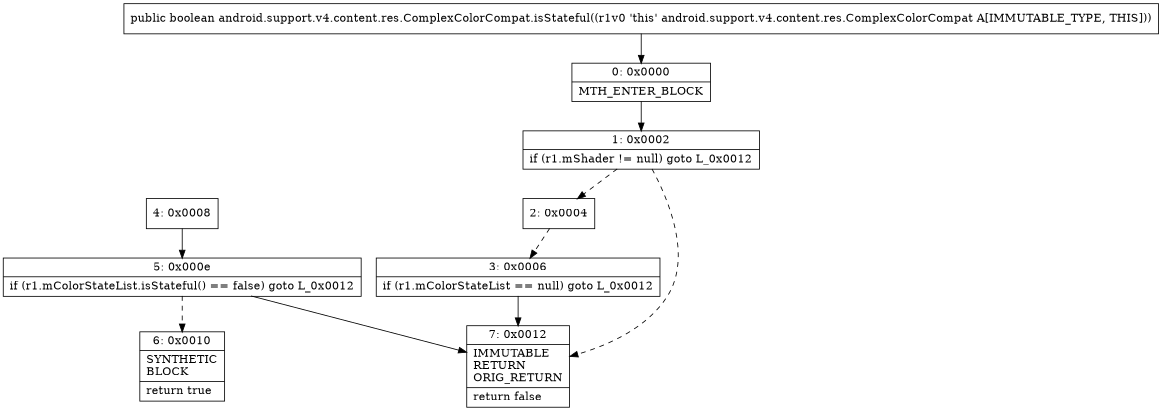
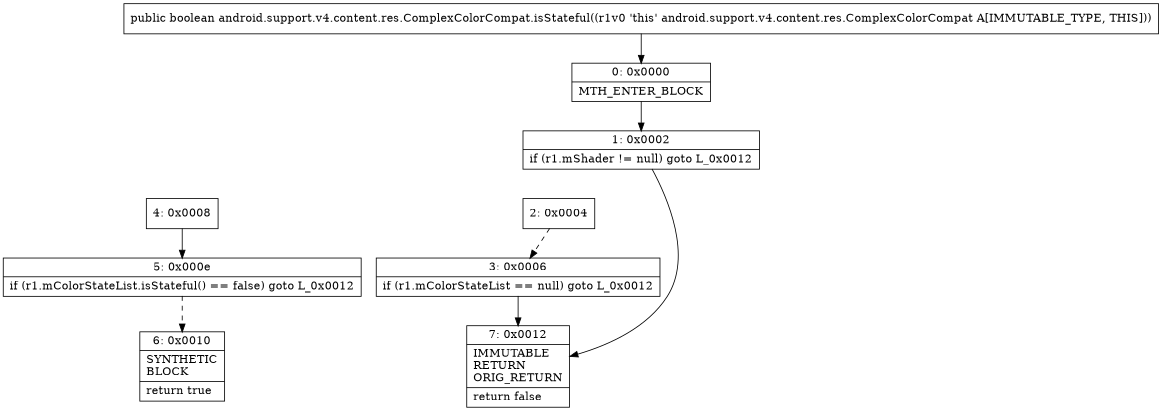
(601, 181) -> none
(673, 285) -> (673, 285)
(355, 323) -> none
